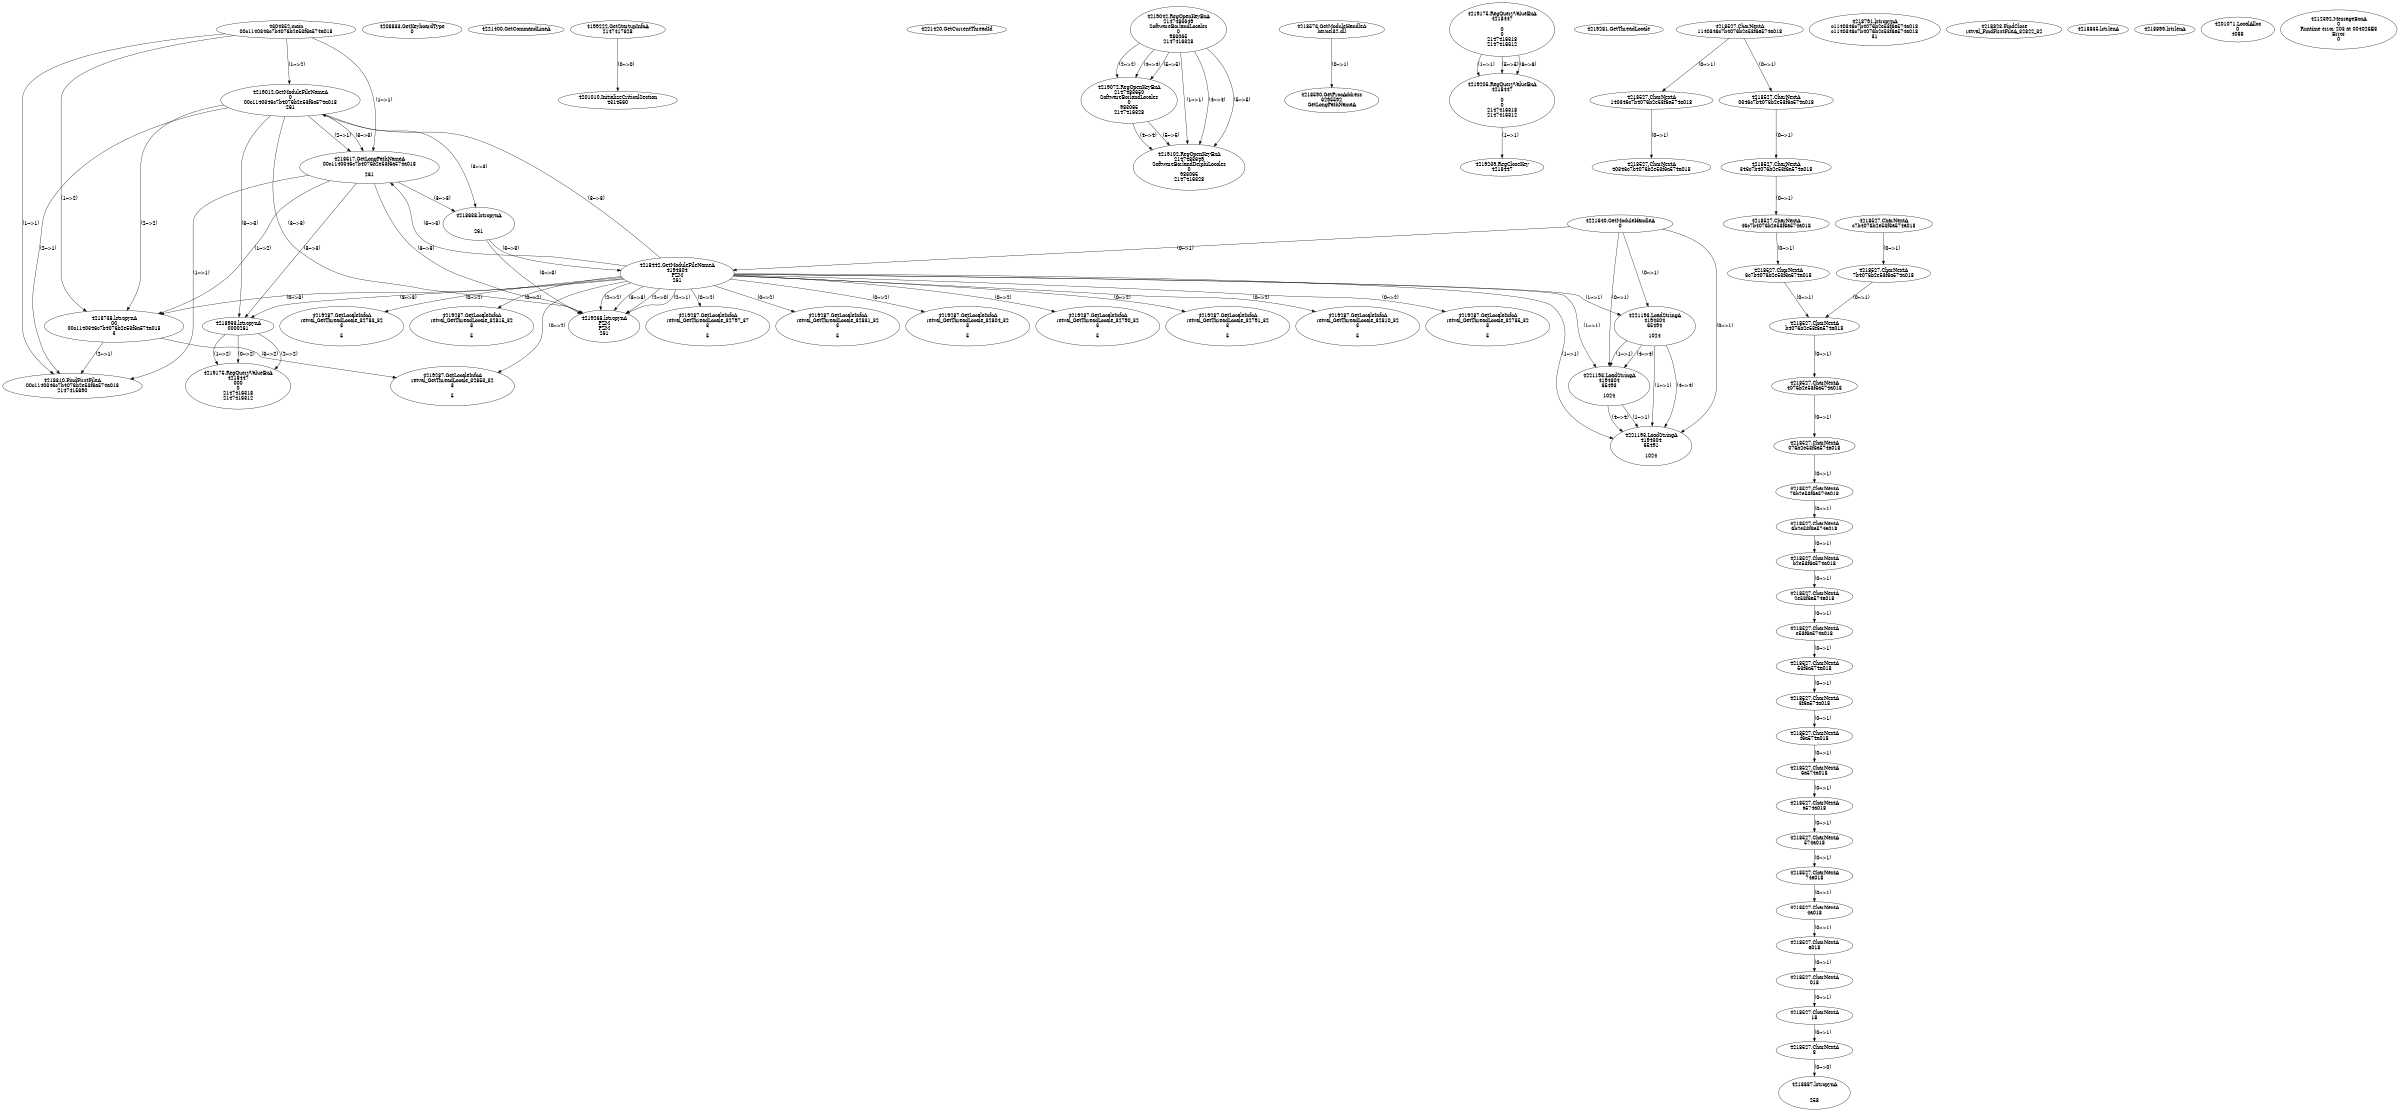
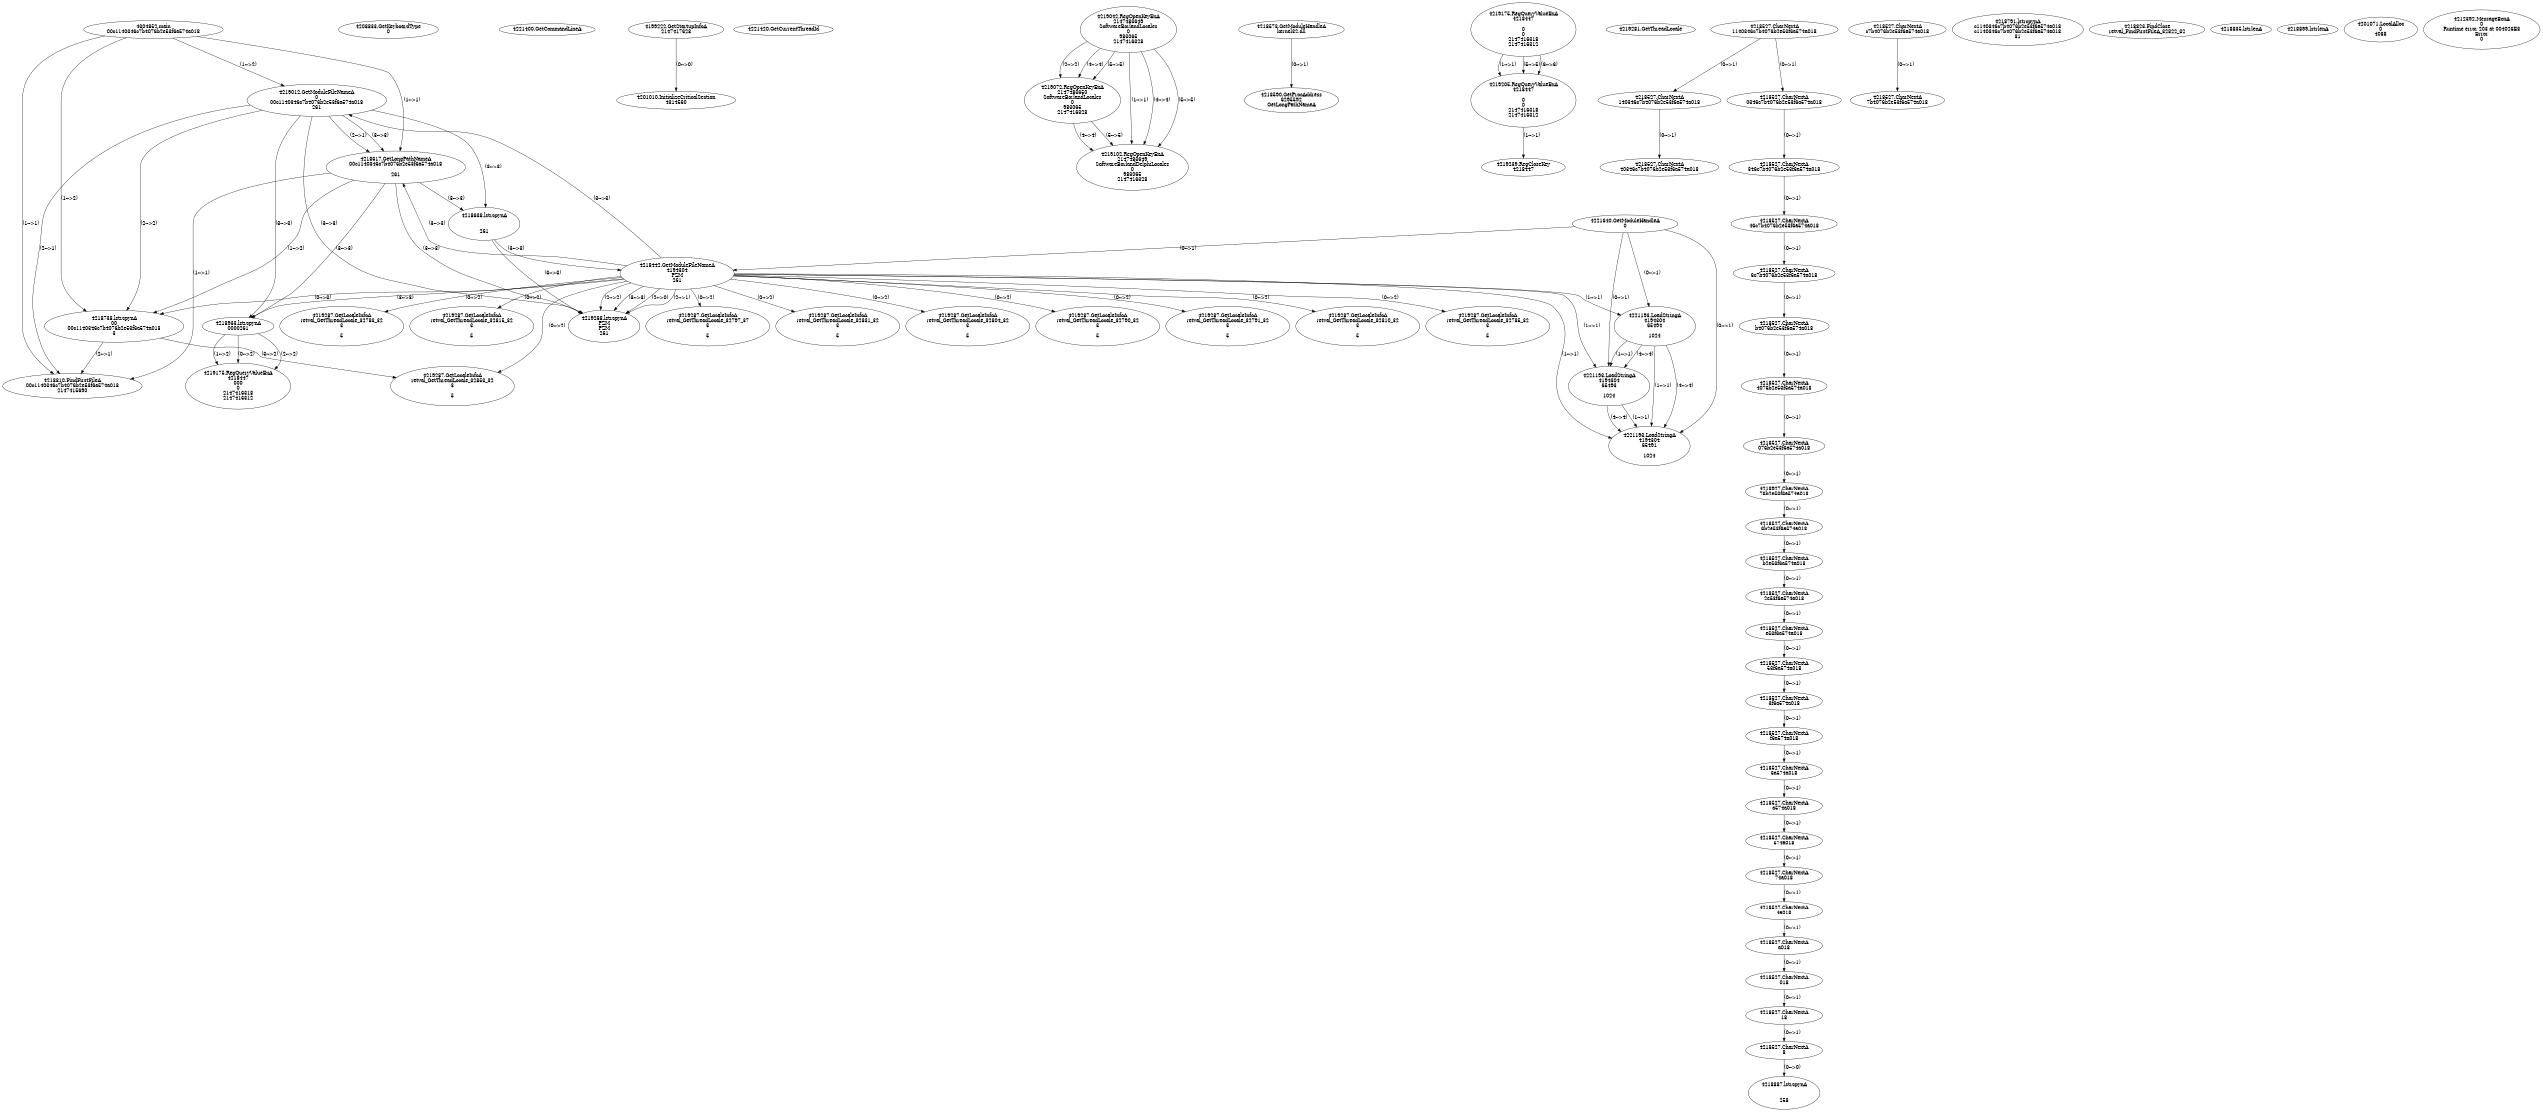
(1850, 299) -> none
(1814, 492) -> (1784, 492)
